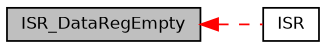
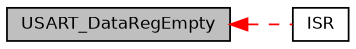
(104, 24) -> (119, 24)
